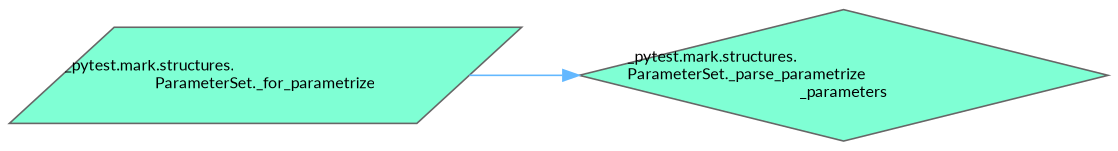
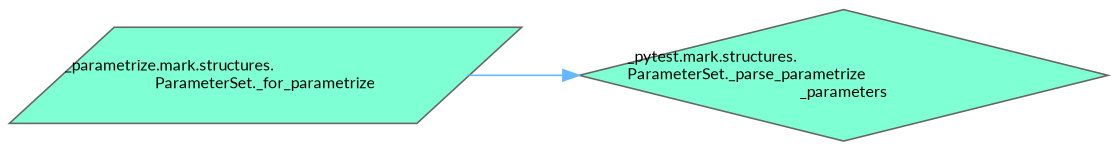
(266, 75) -> (266, 75)
